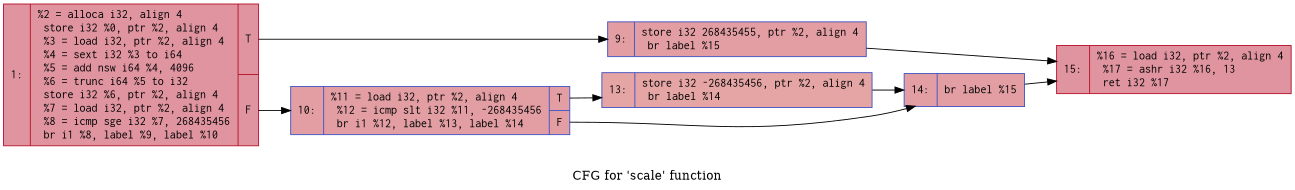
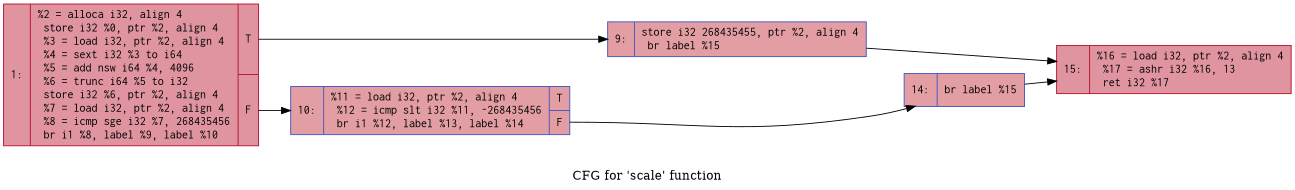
(737, 90) -> none
